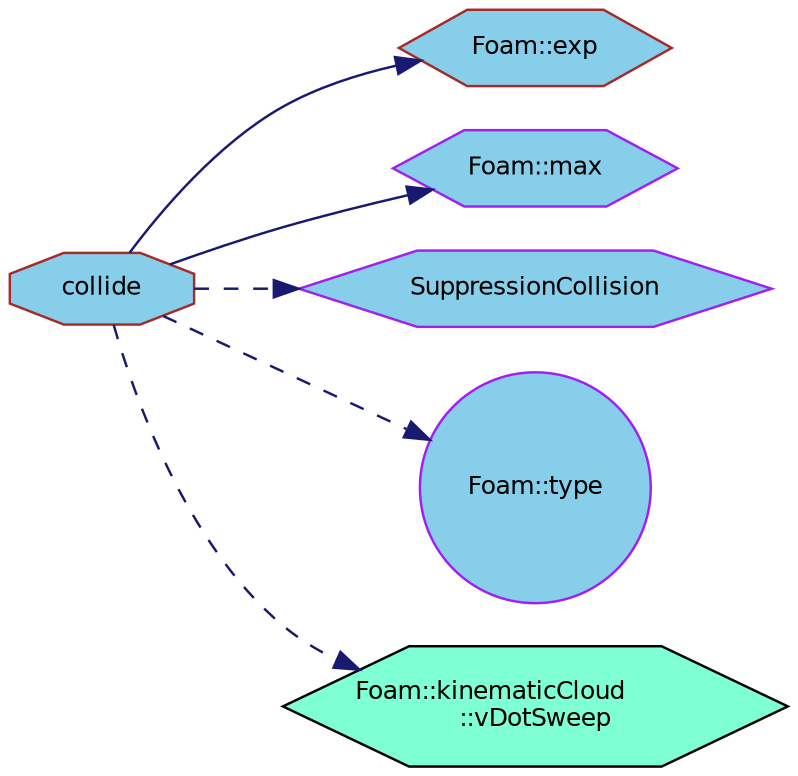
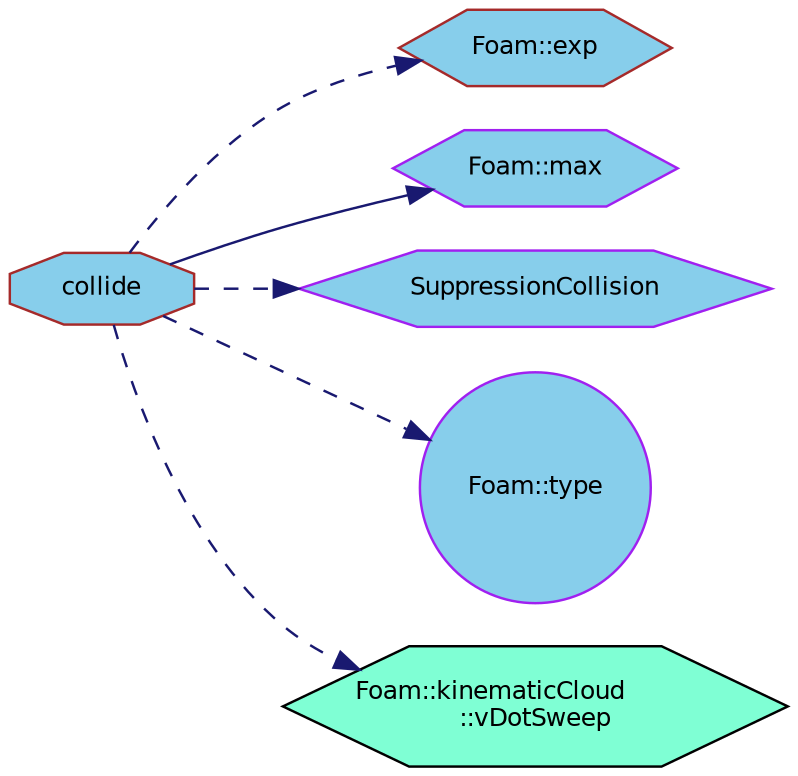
(245, 133) -> (245, 133)
